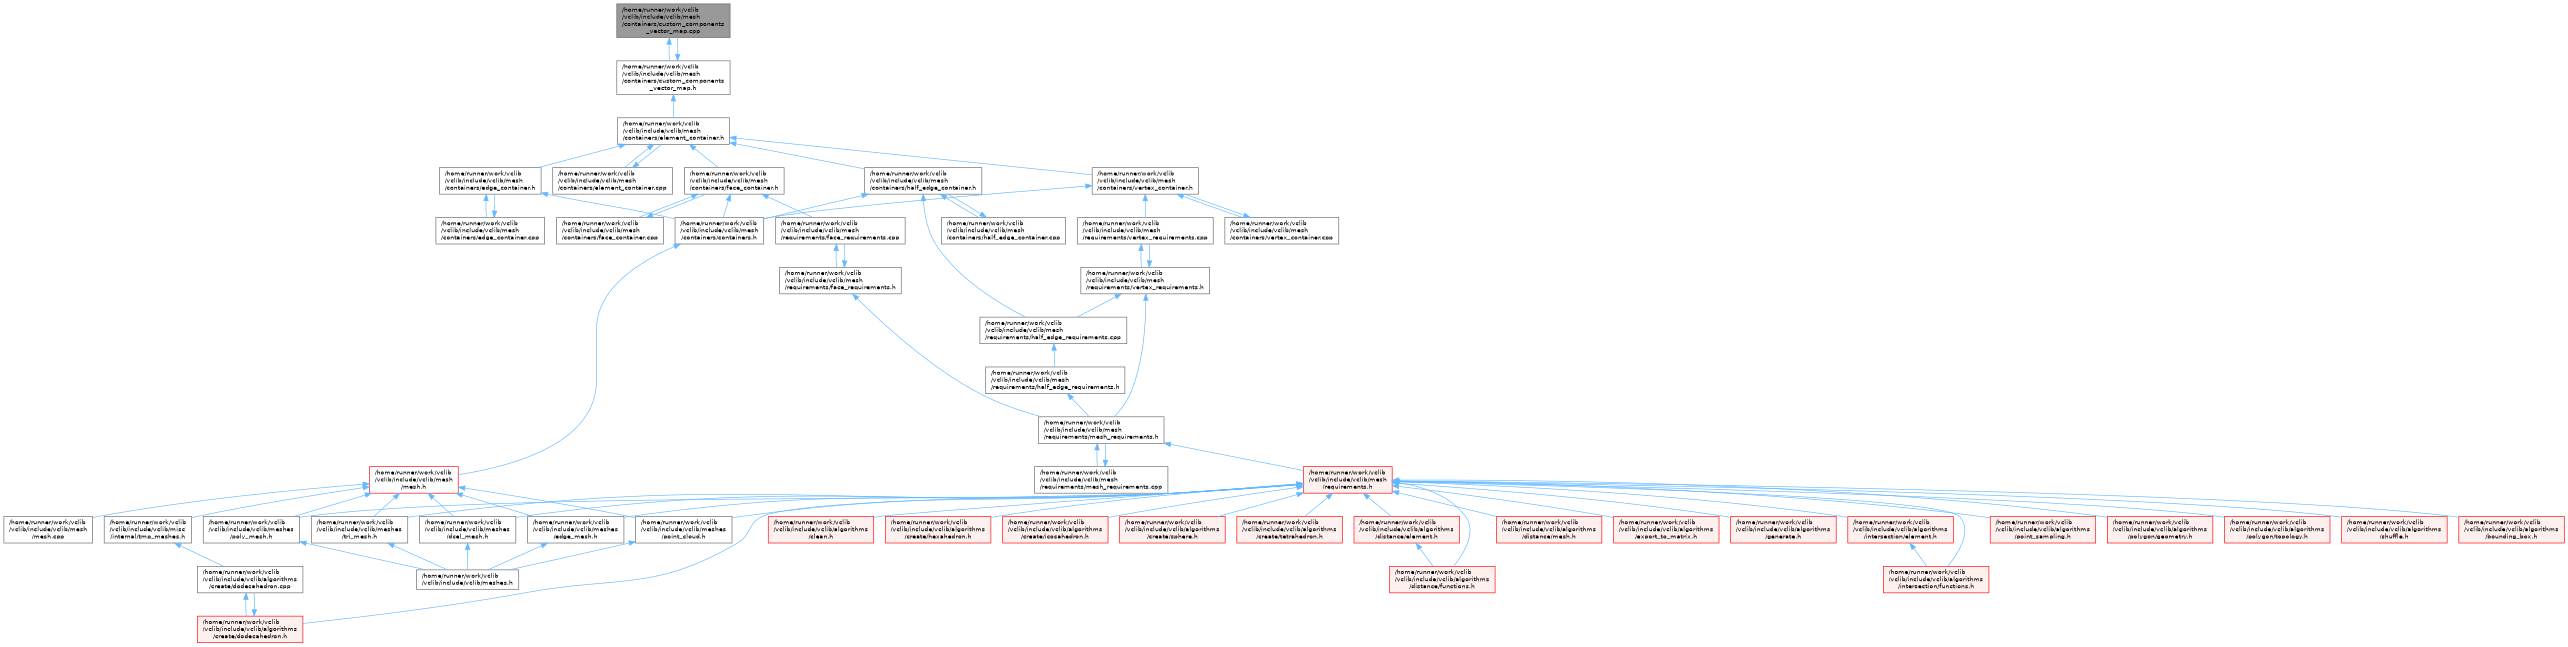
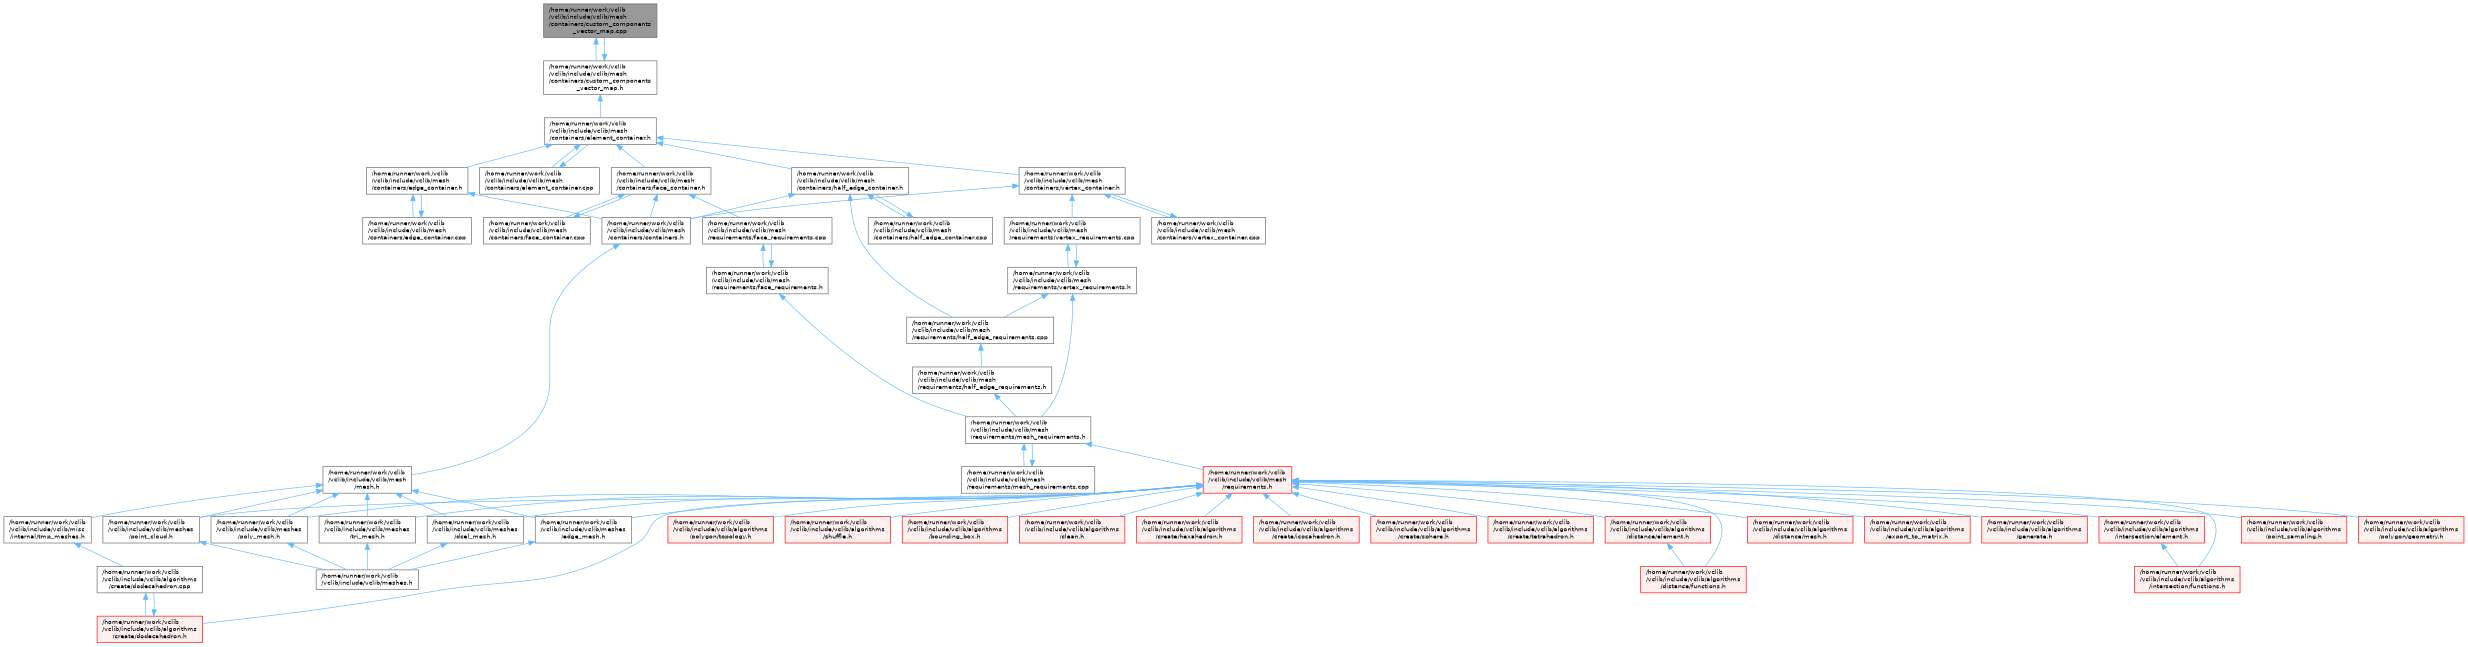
(414, 480) -> (367, 480)
(48, 530) -> none
